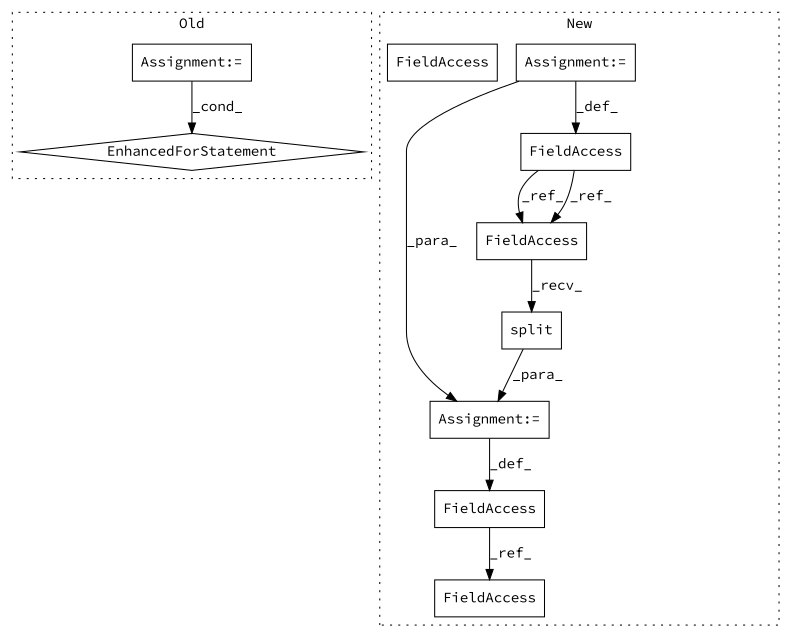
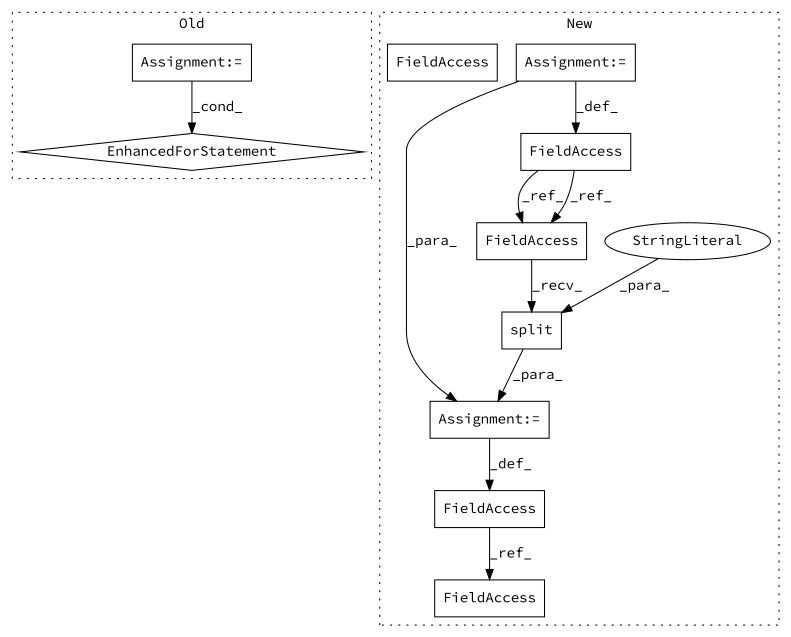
none -> (688, 241)
